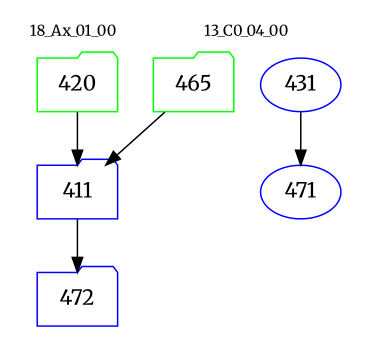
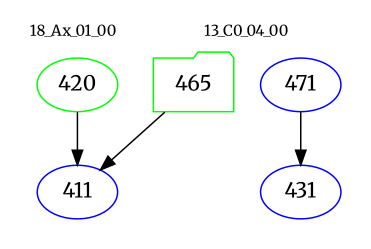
(77, 85) -> (77, 85)
(301, 131) -> (301, 131)
(77, 192) -> (77, 192)
(77, 299) -> none
